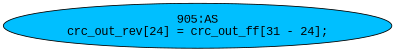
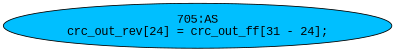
(198, 26) -> (198, 26)
